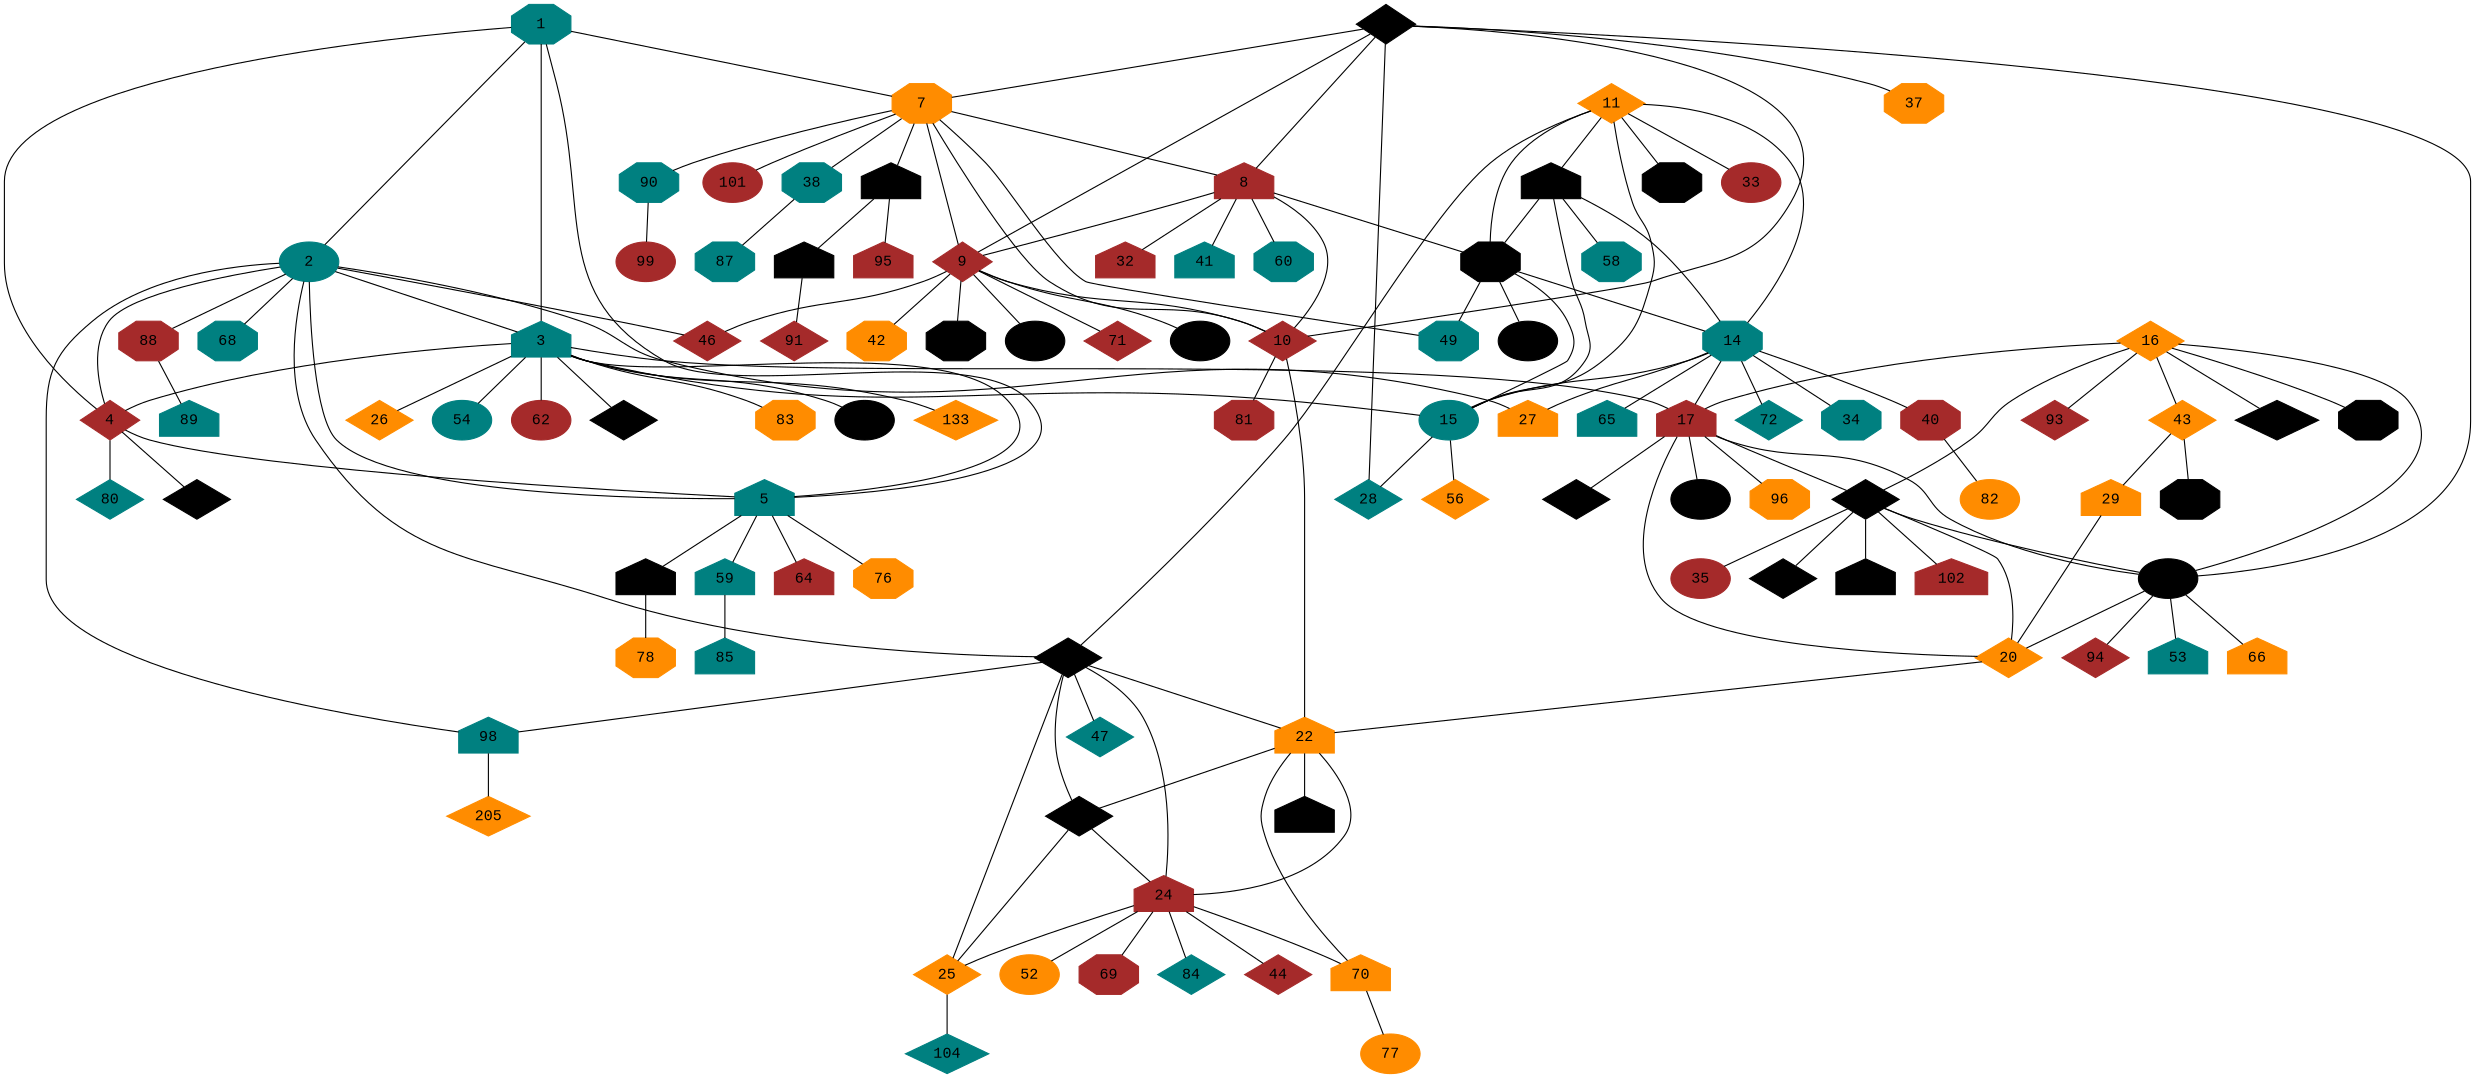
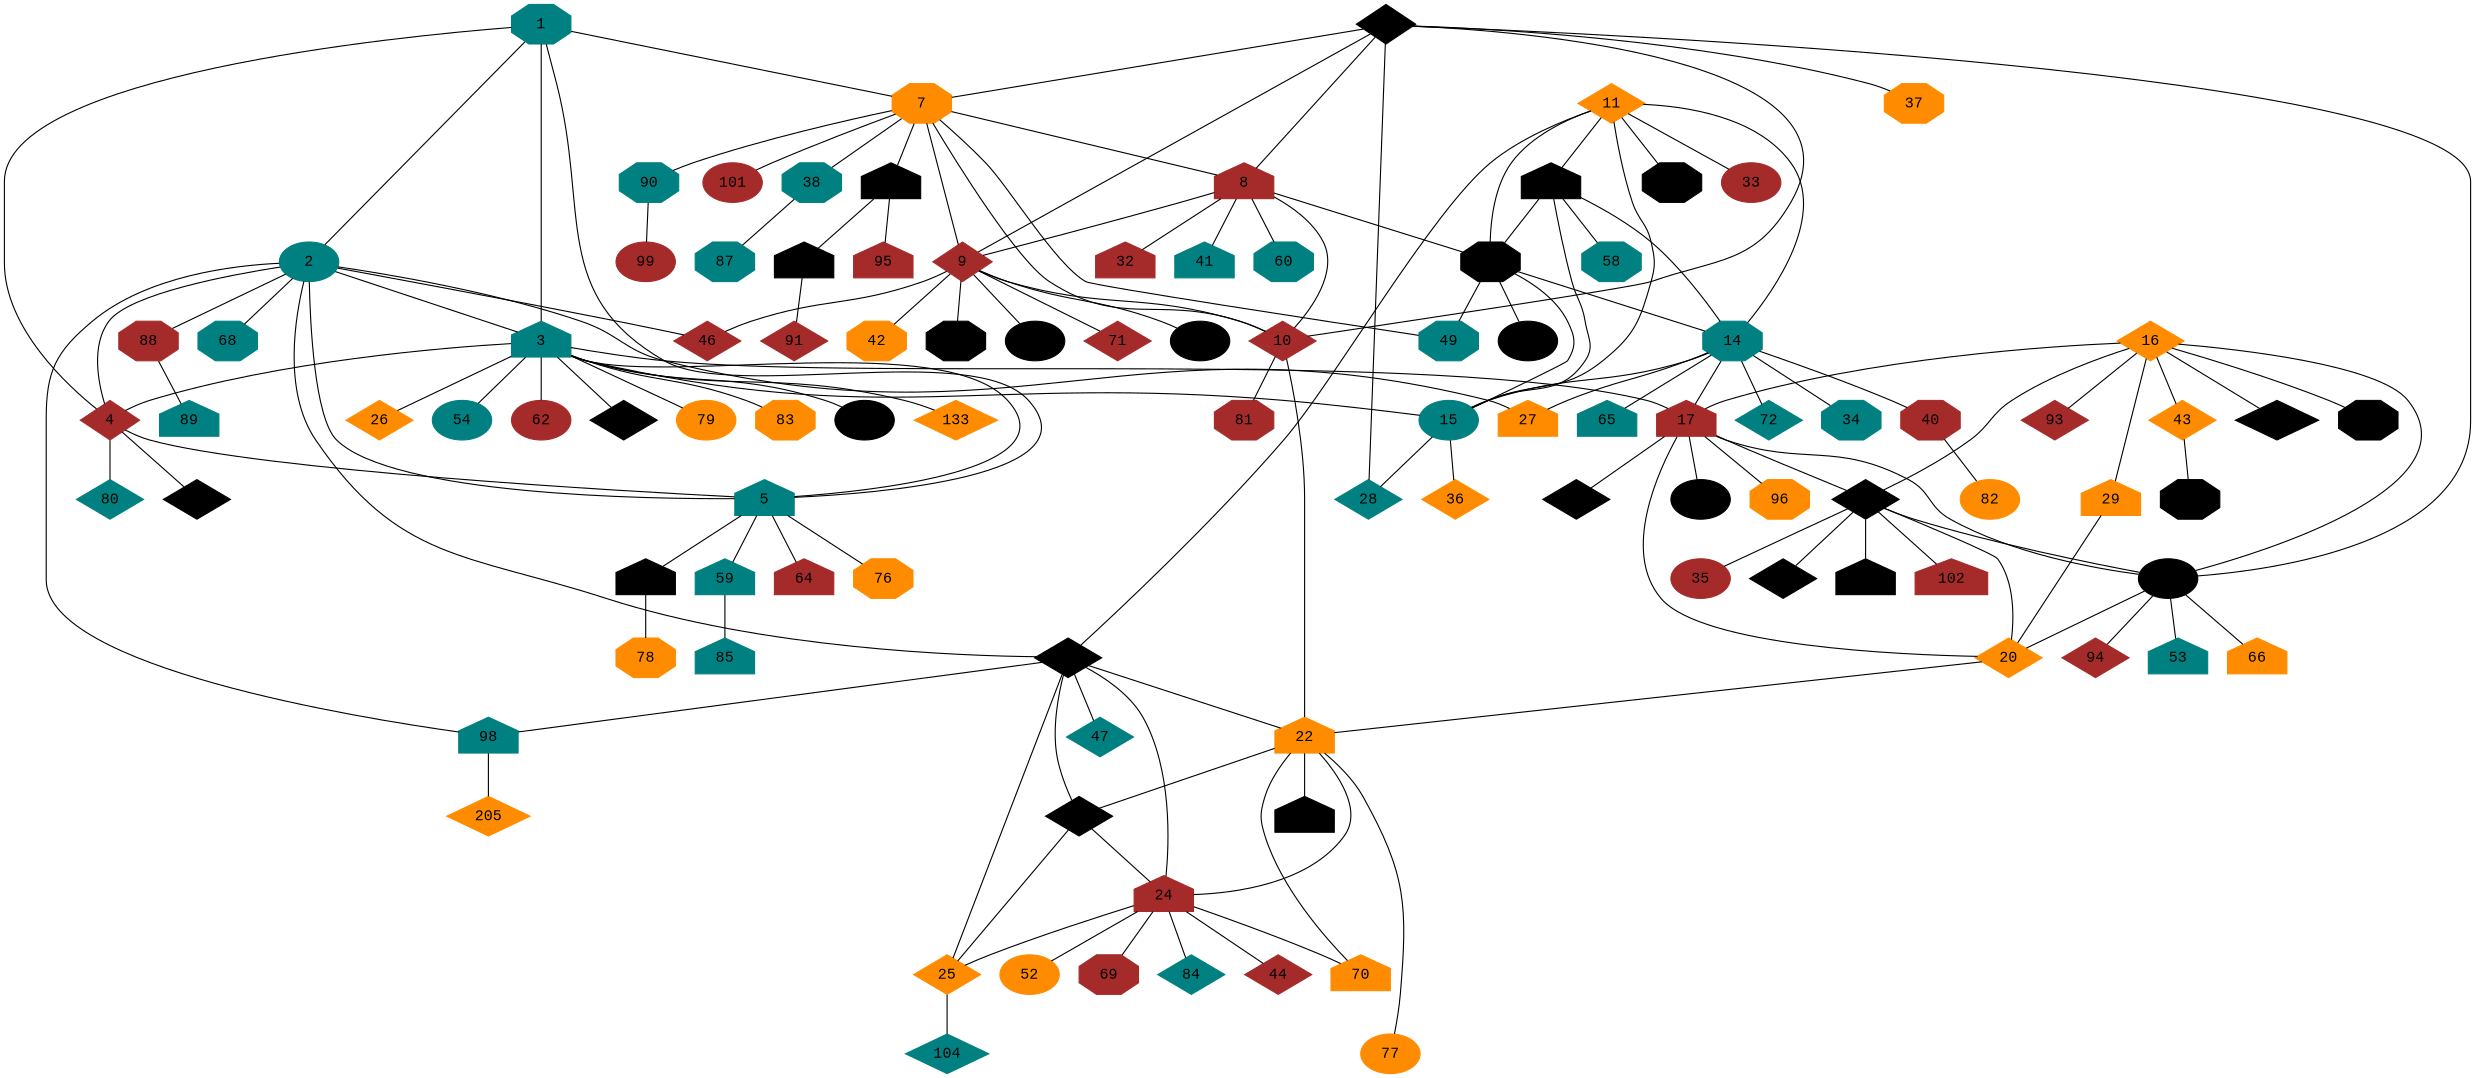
none -> (706, 420)
(2147, 459) -> (2131, 420)
(1455, 499) -> (1455, 499)
(1375, 1013) -> (1399, 883)
